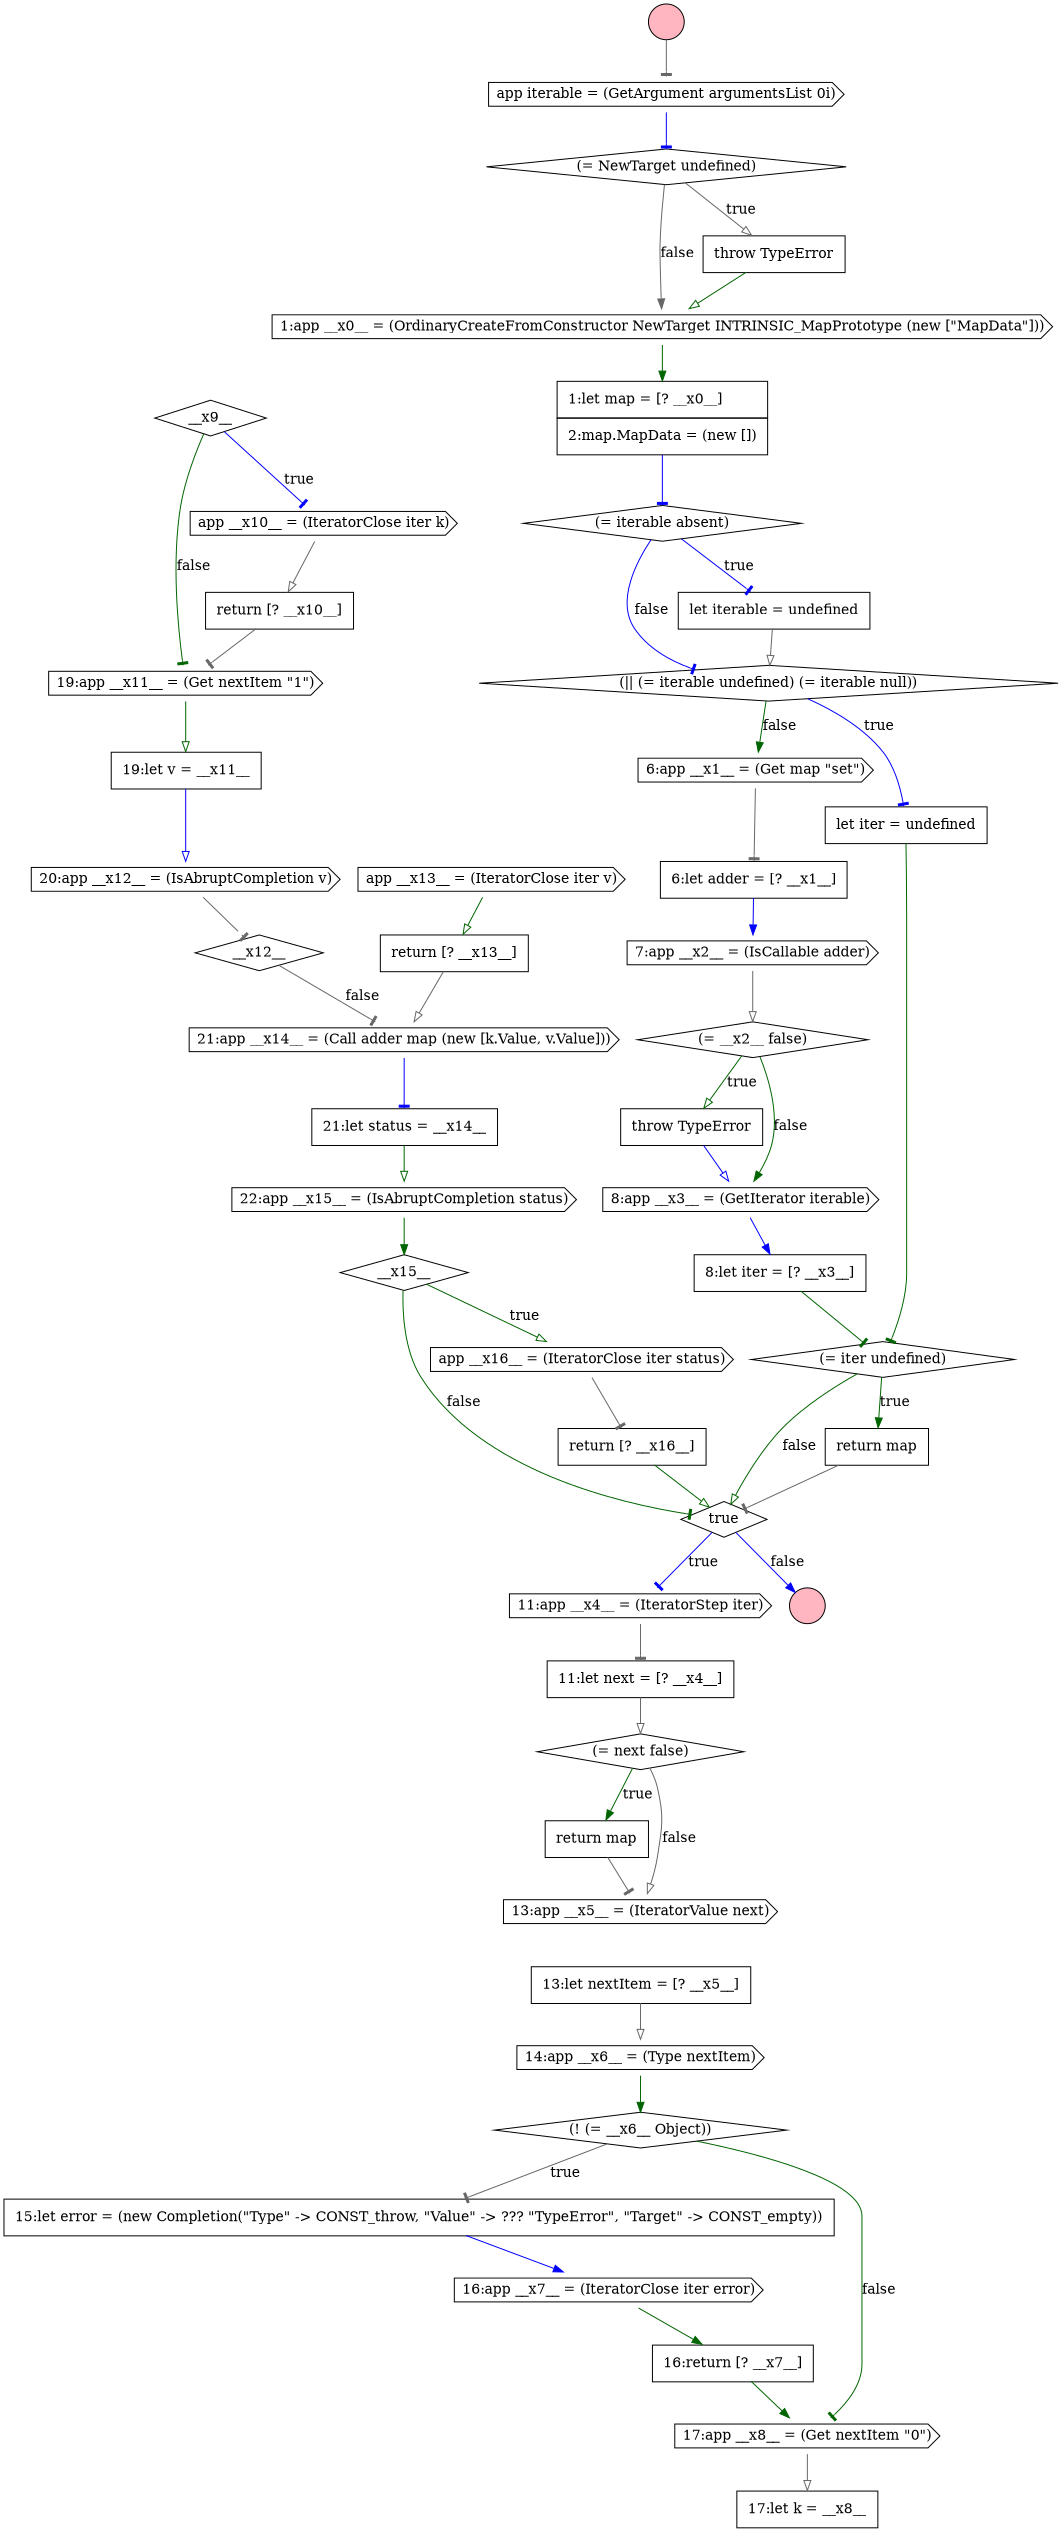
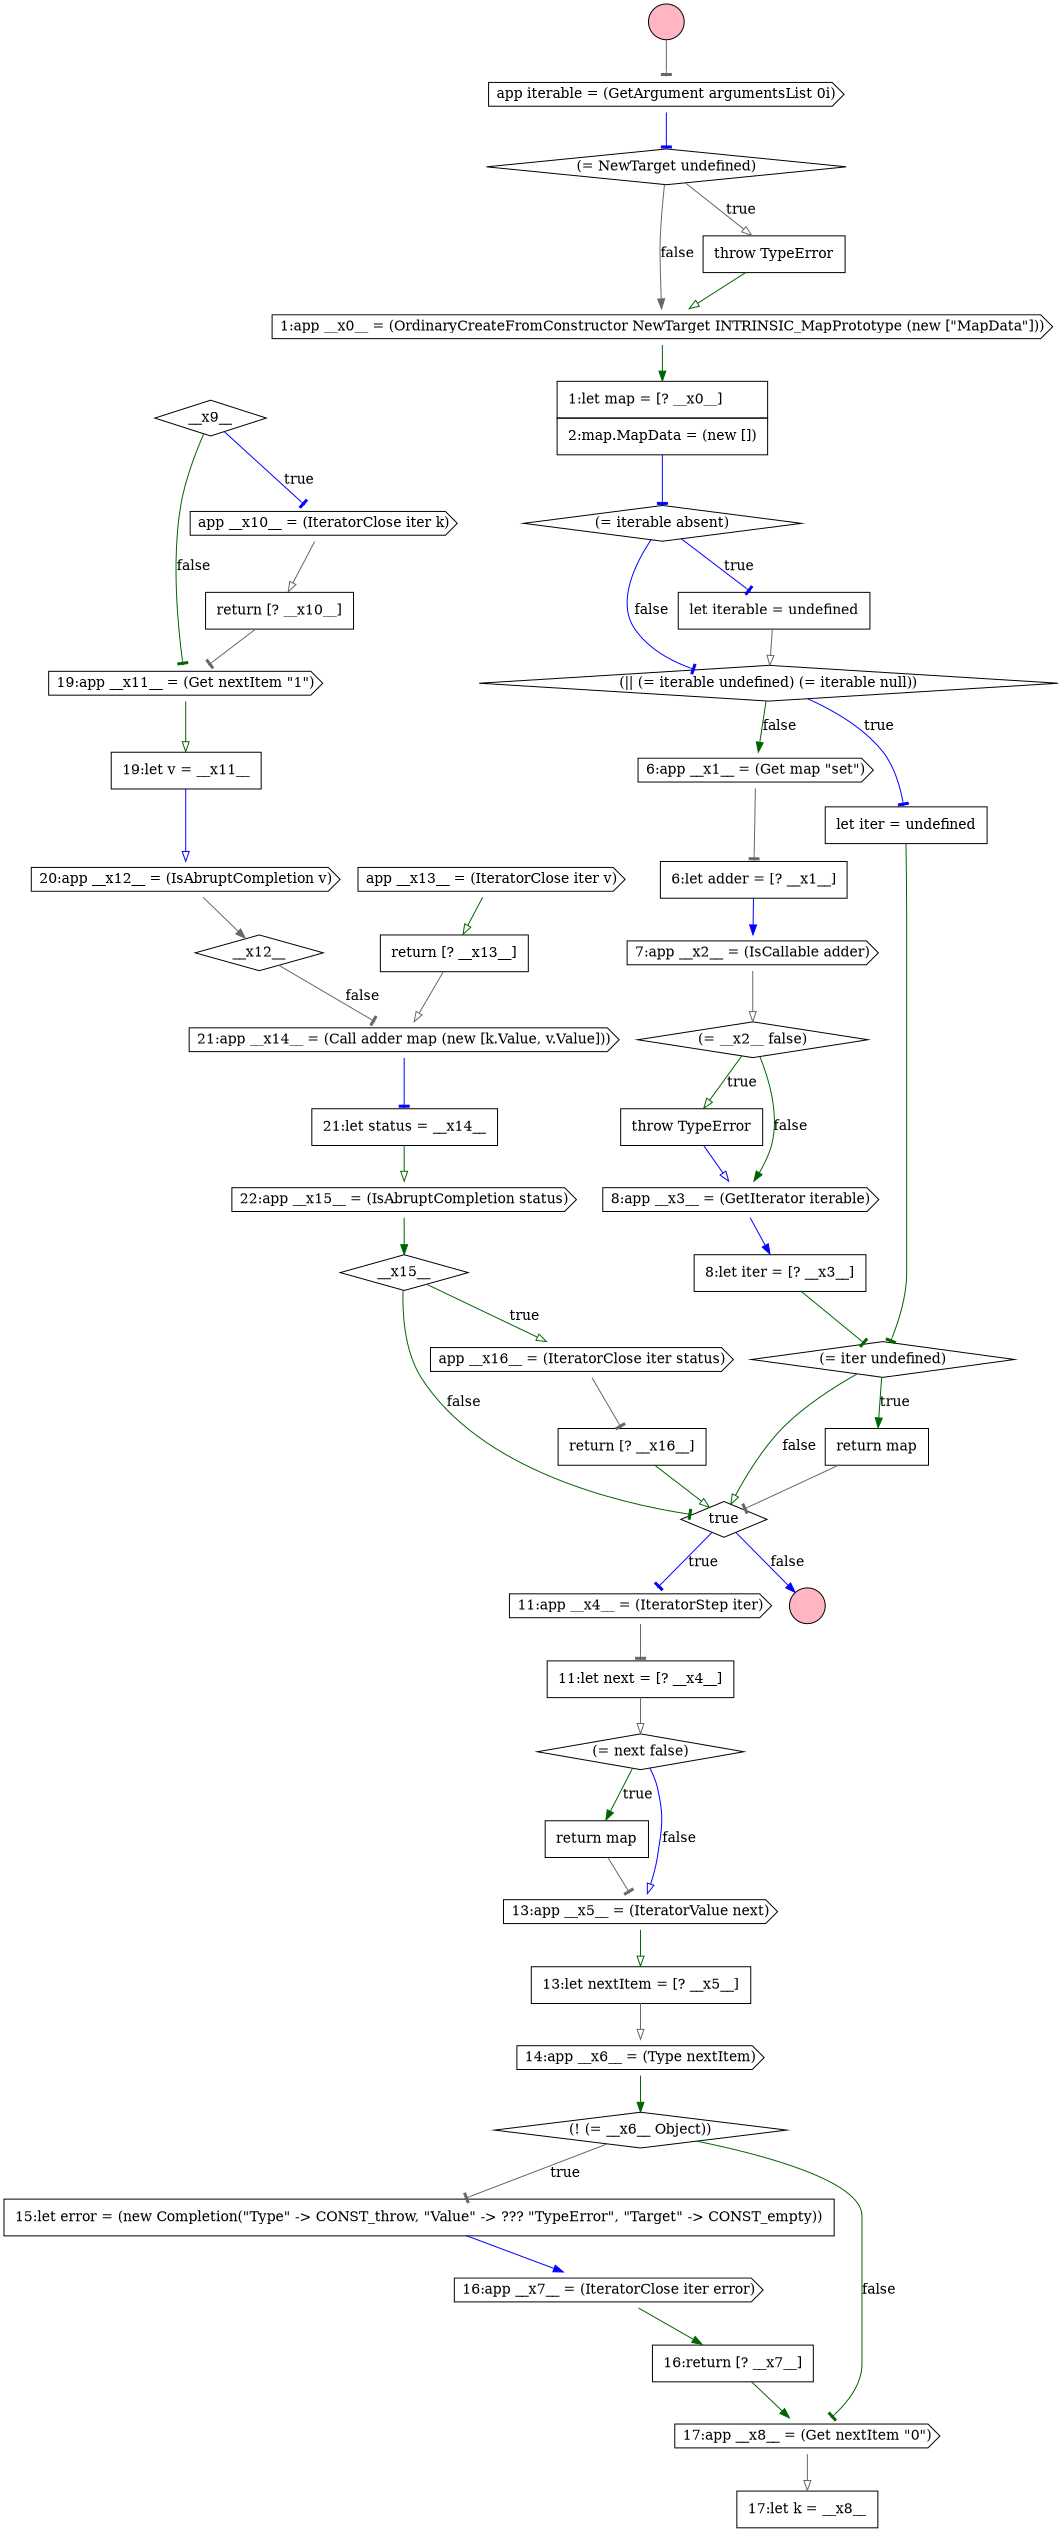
(221, 914) -> (221, 914)
(662, 1826) -> (662, 1826)
none -> (641, 1943)
